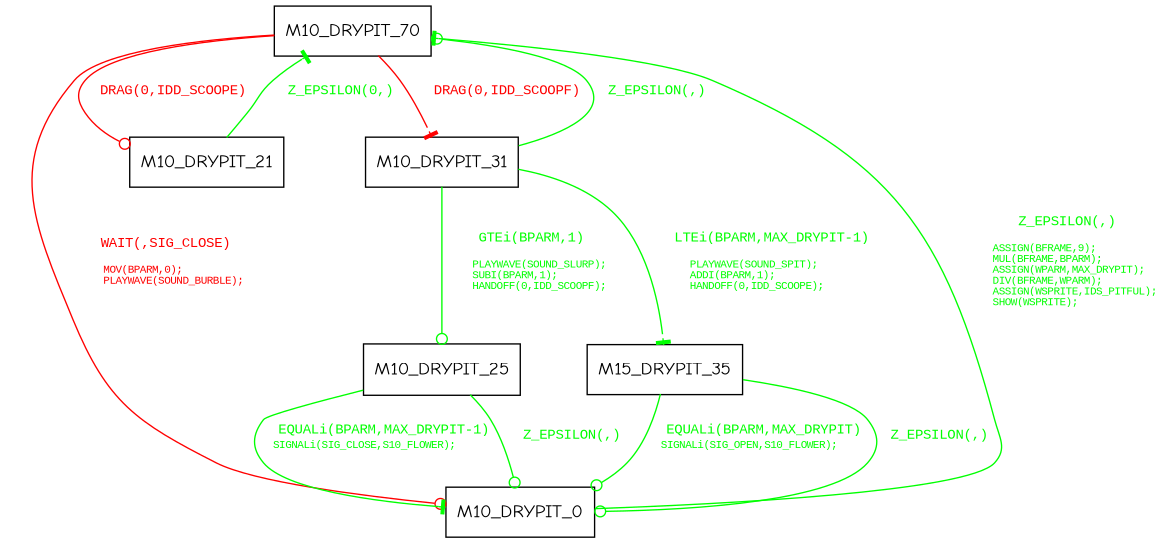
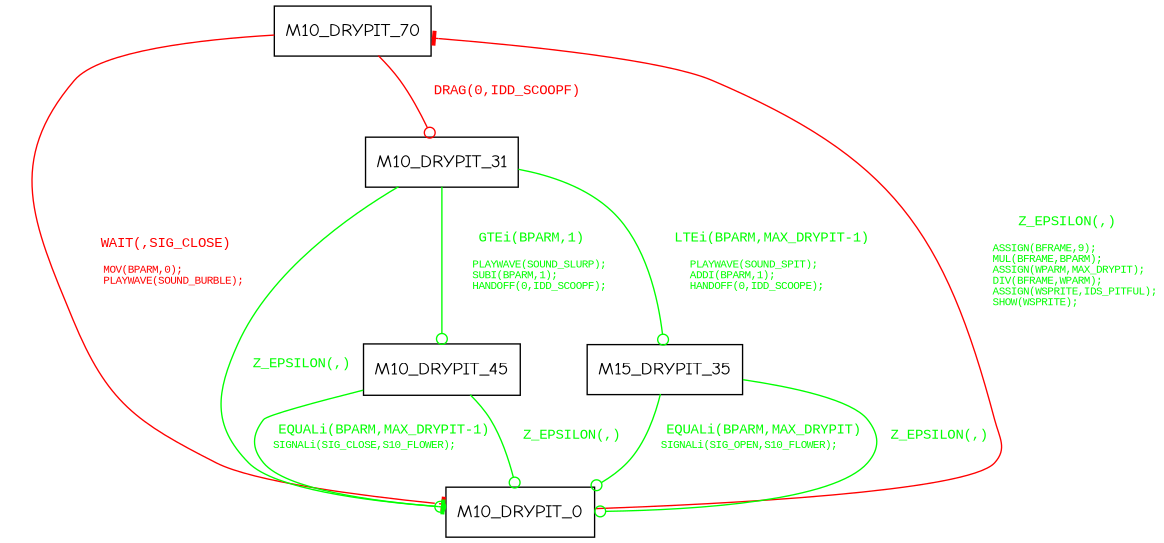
(571, 69) -> (223, 389)
(406, 89) -> (406, 89)
(207, 162) -> none
(622, 223) -> (622, 223)
(947, 282) -> (947, 282)
(67, 304) -> (67, 304)
(442, 370) -> (442, 370)
